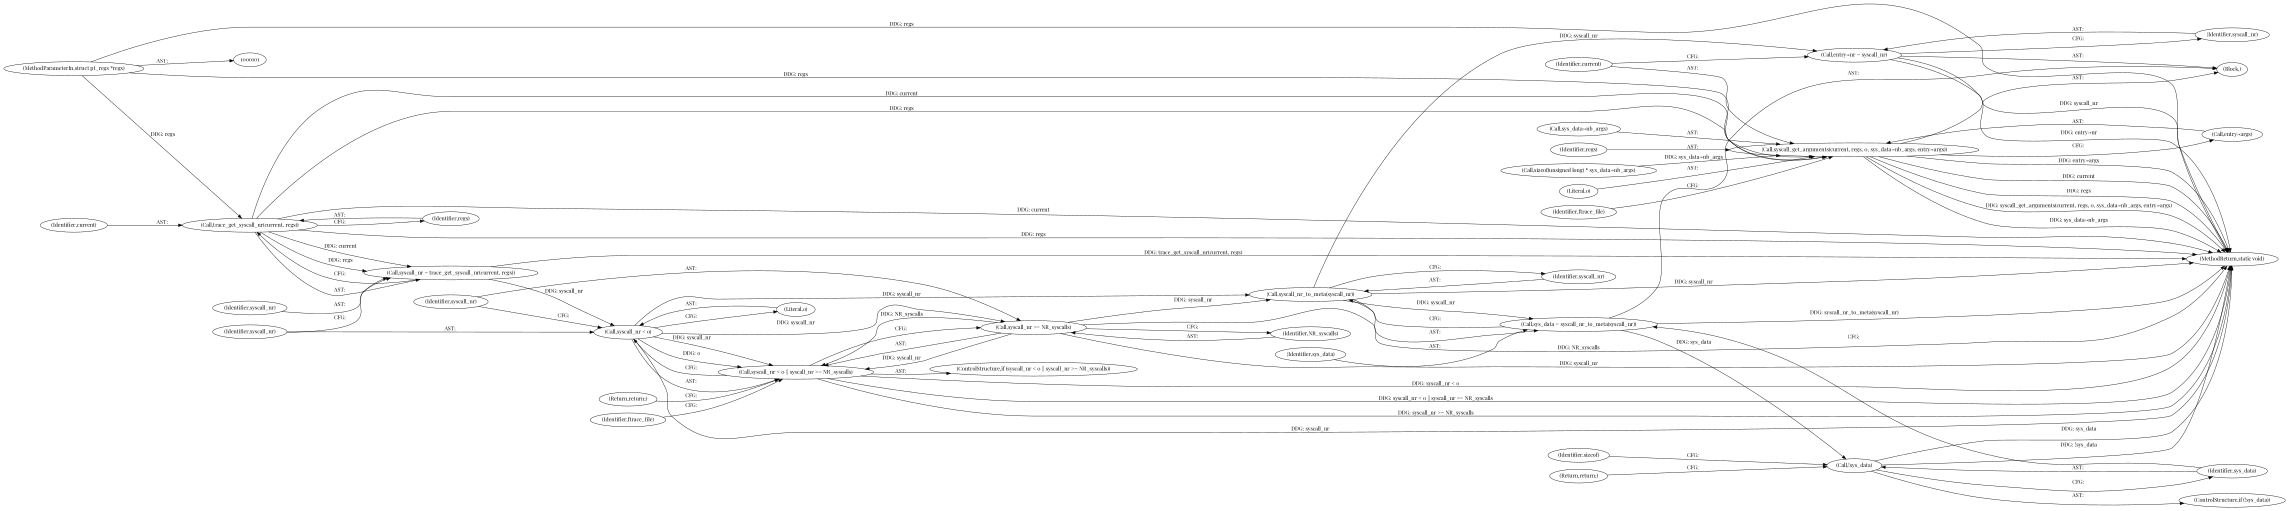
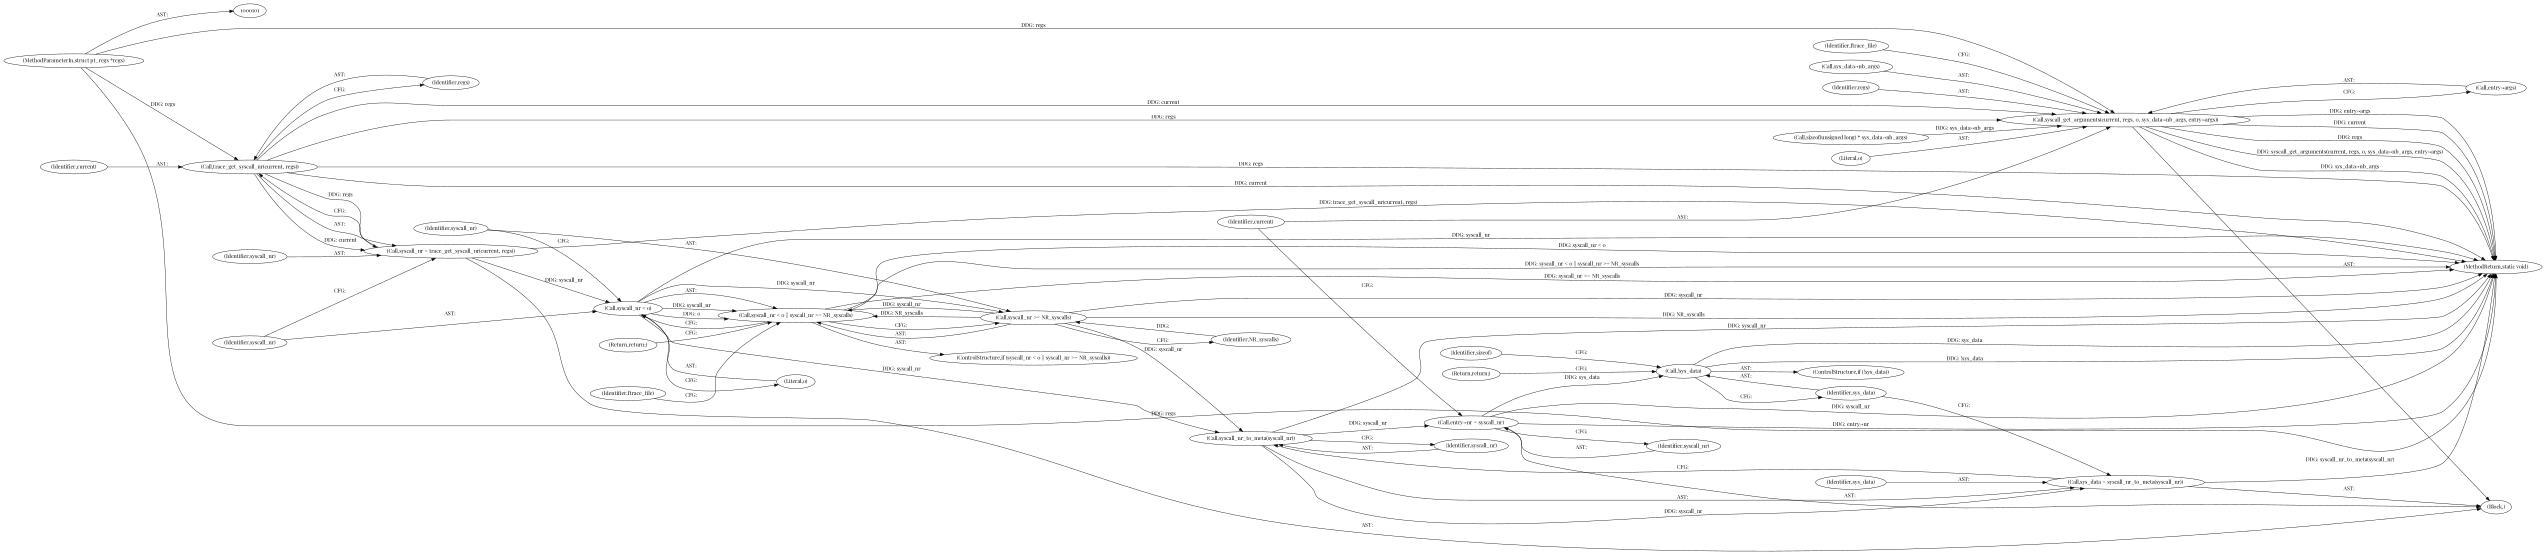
(1193, 336) -> (1164, 326)
(1738, 382) -> (1568, 386)
none -> (1427, 538)
